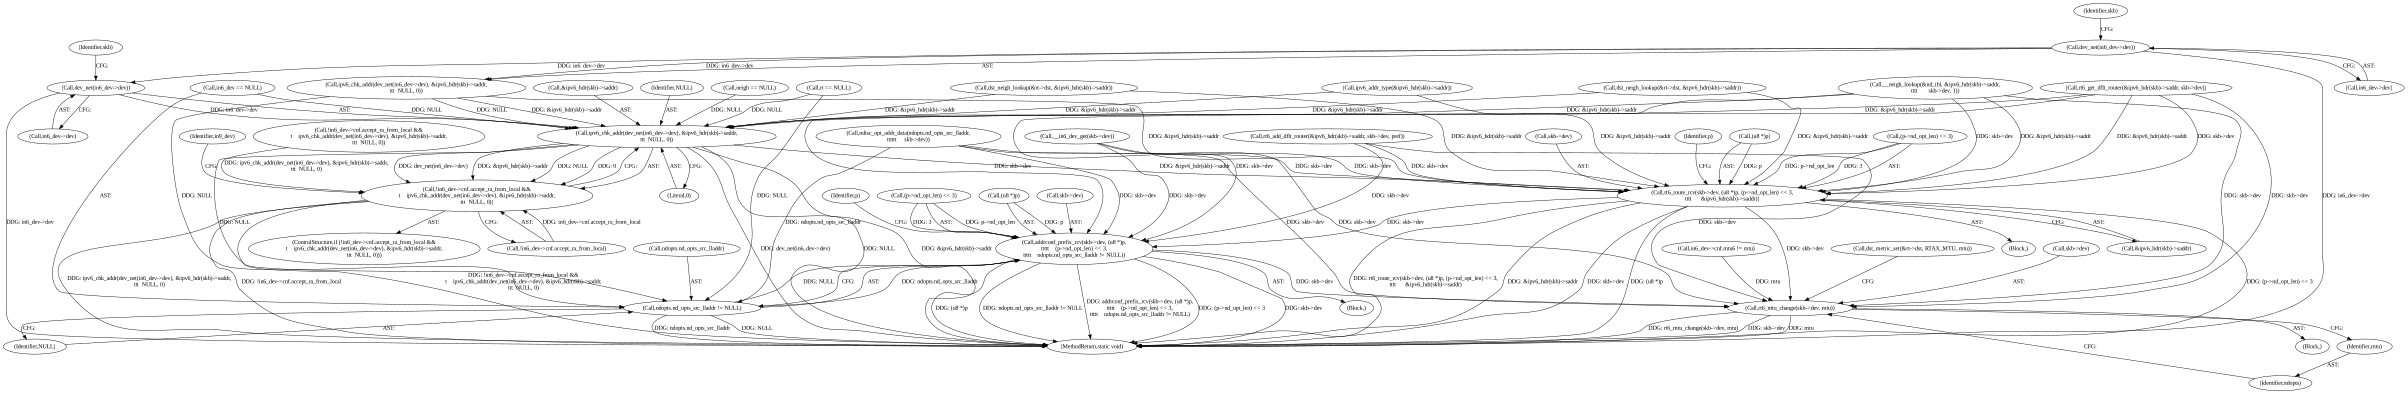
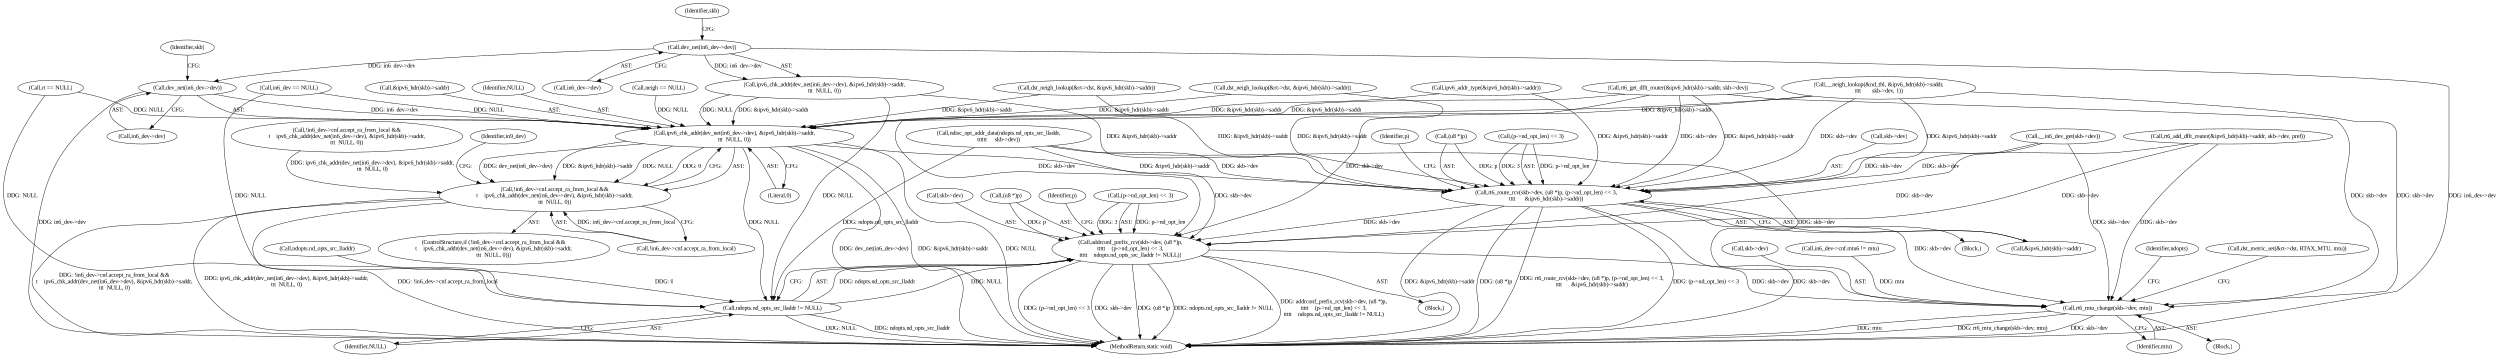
(107, 196) -> (250, 196)
(697, 282) -> (664, 282)
(2325, 364) -> (2151, 326)
